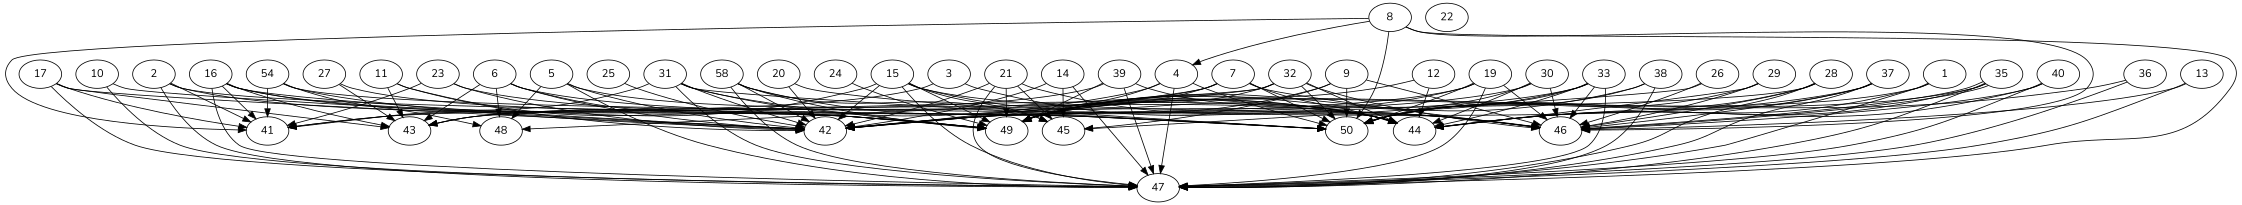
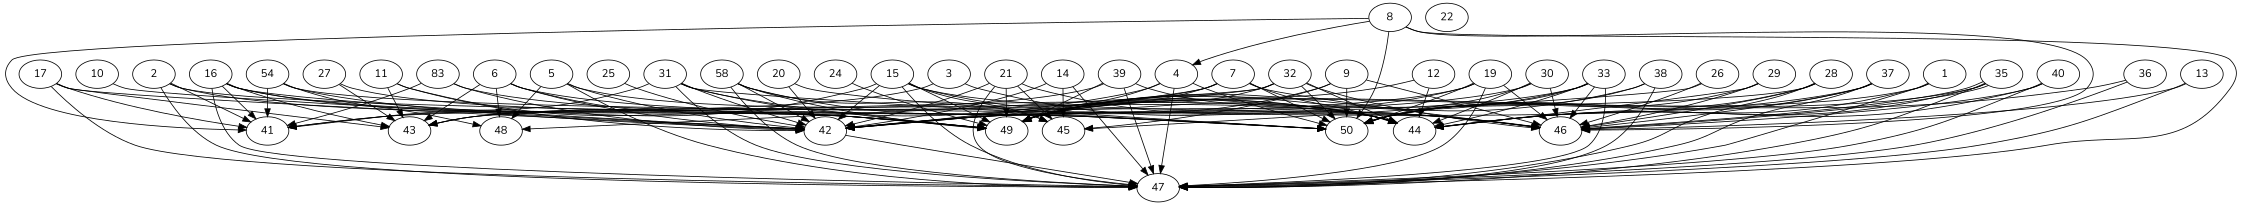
(438, 74) -> (438, 74)
(606, 178) -> (988, 159)
